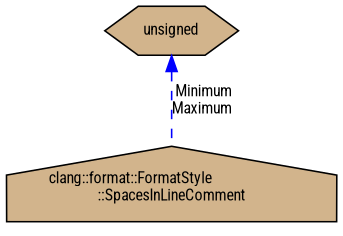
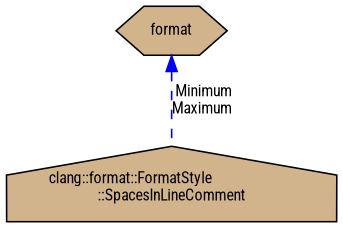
(172, 31) -> (172, 31)
